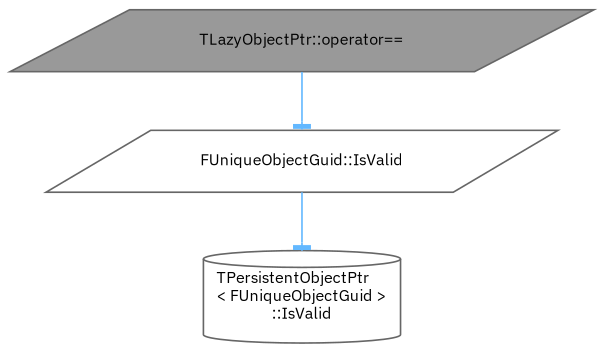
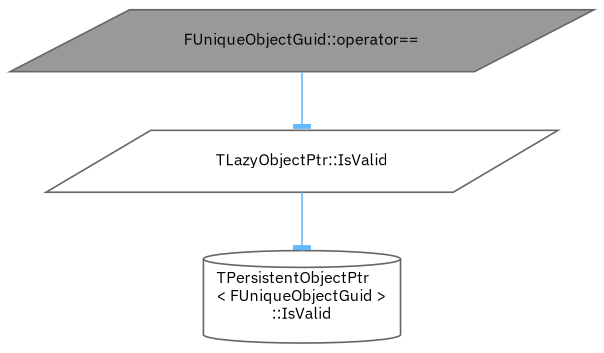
(302, 41) -> (302, 41)
(302, 161) -> (302, 161)
